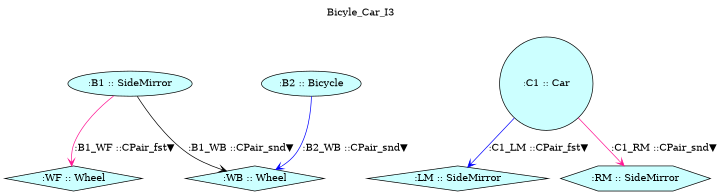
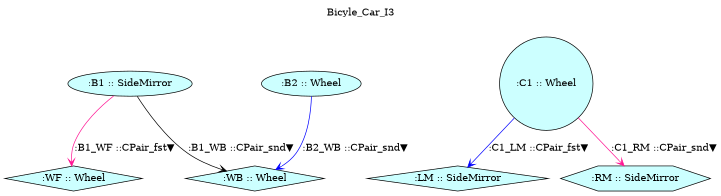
(311, 84) -> (311, 84)
(546, 84) -> (546, 84)
